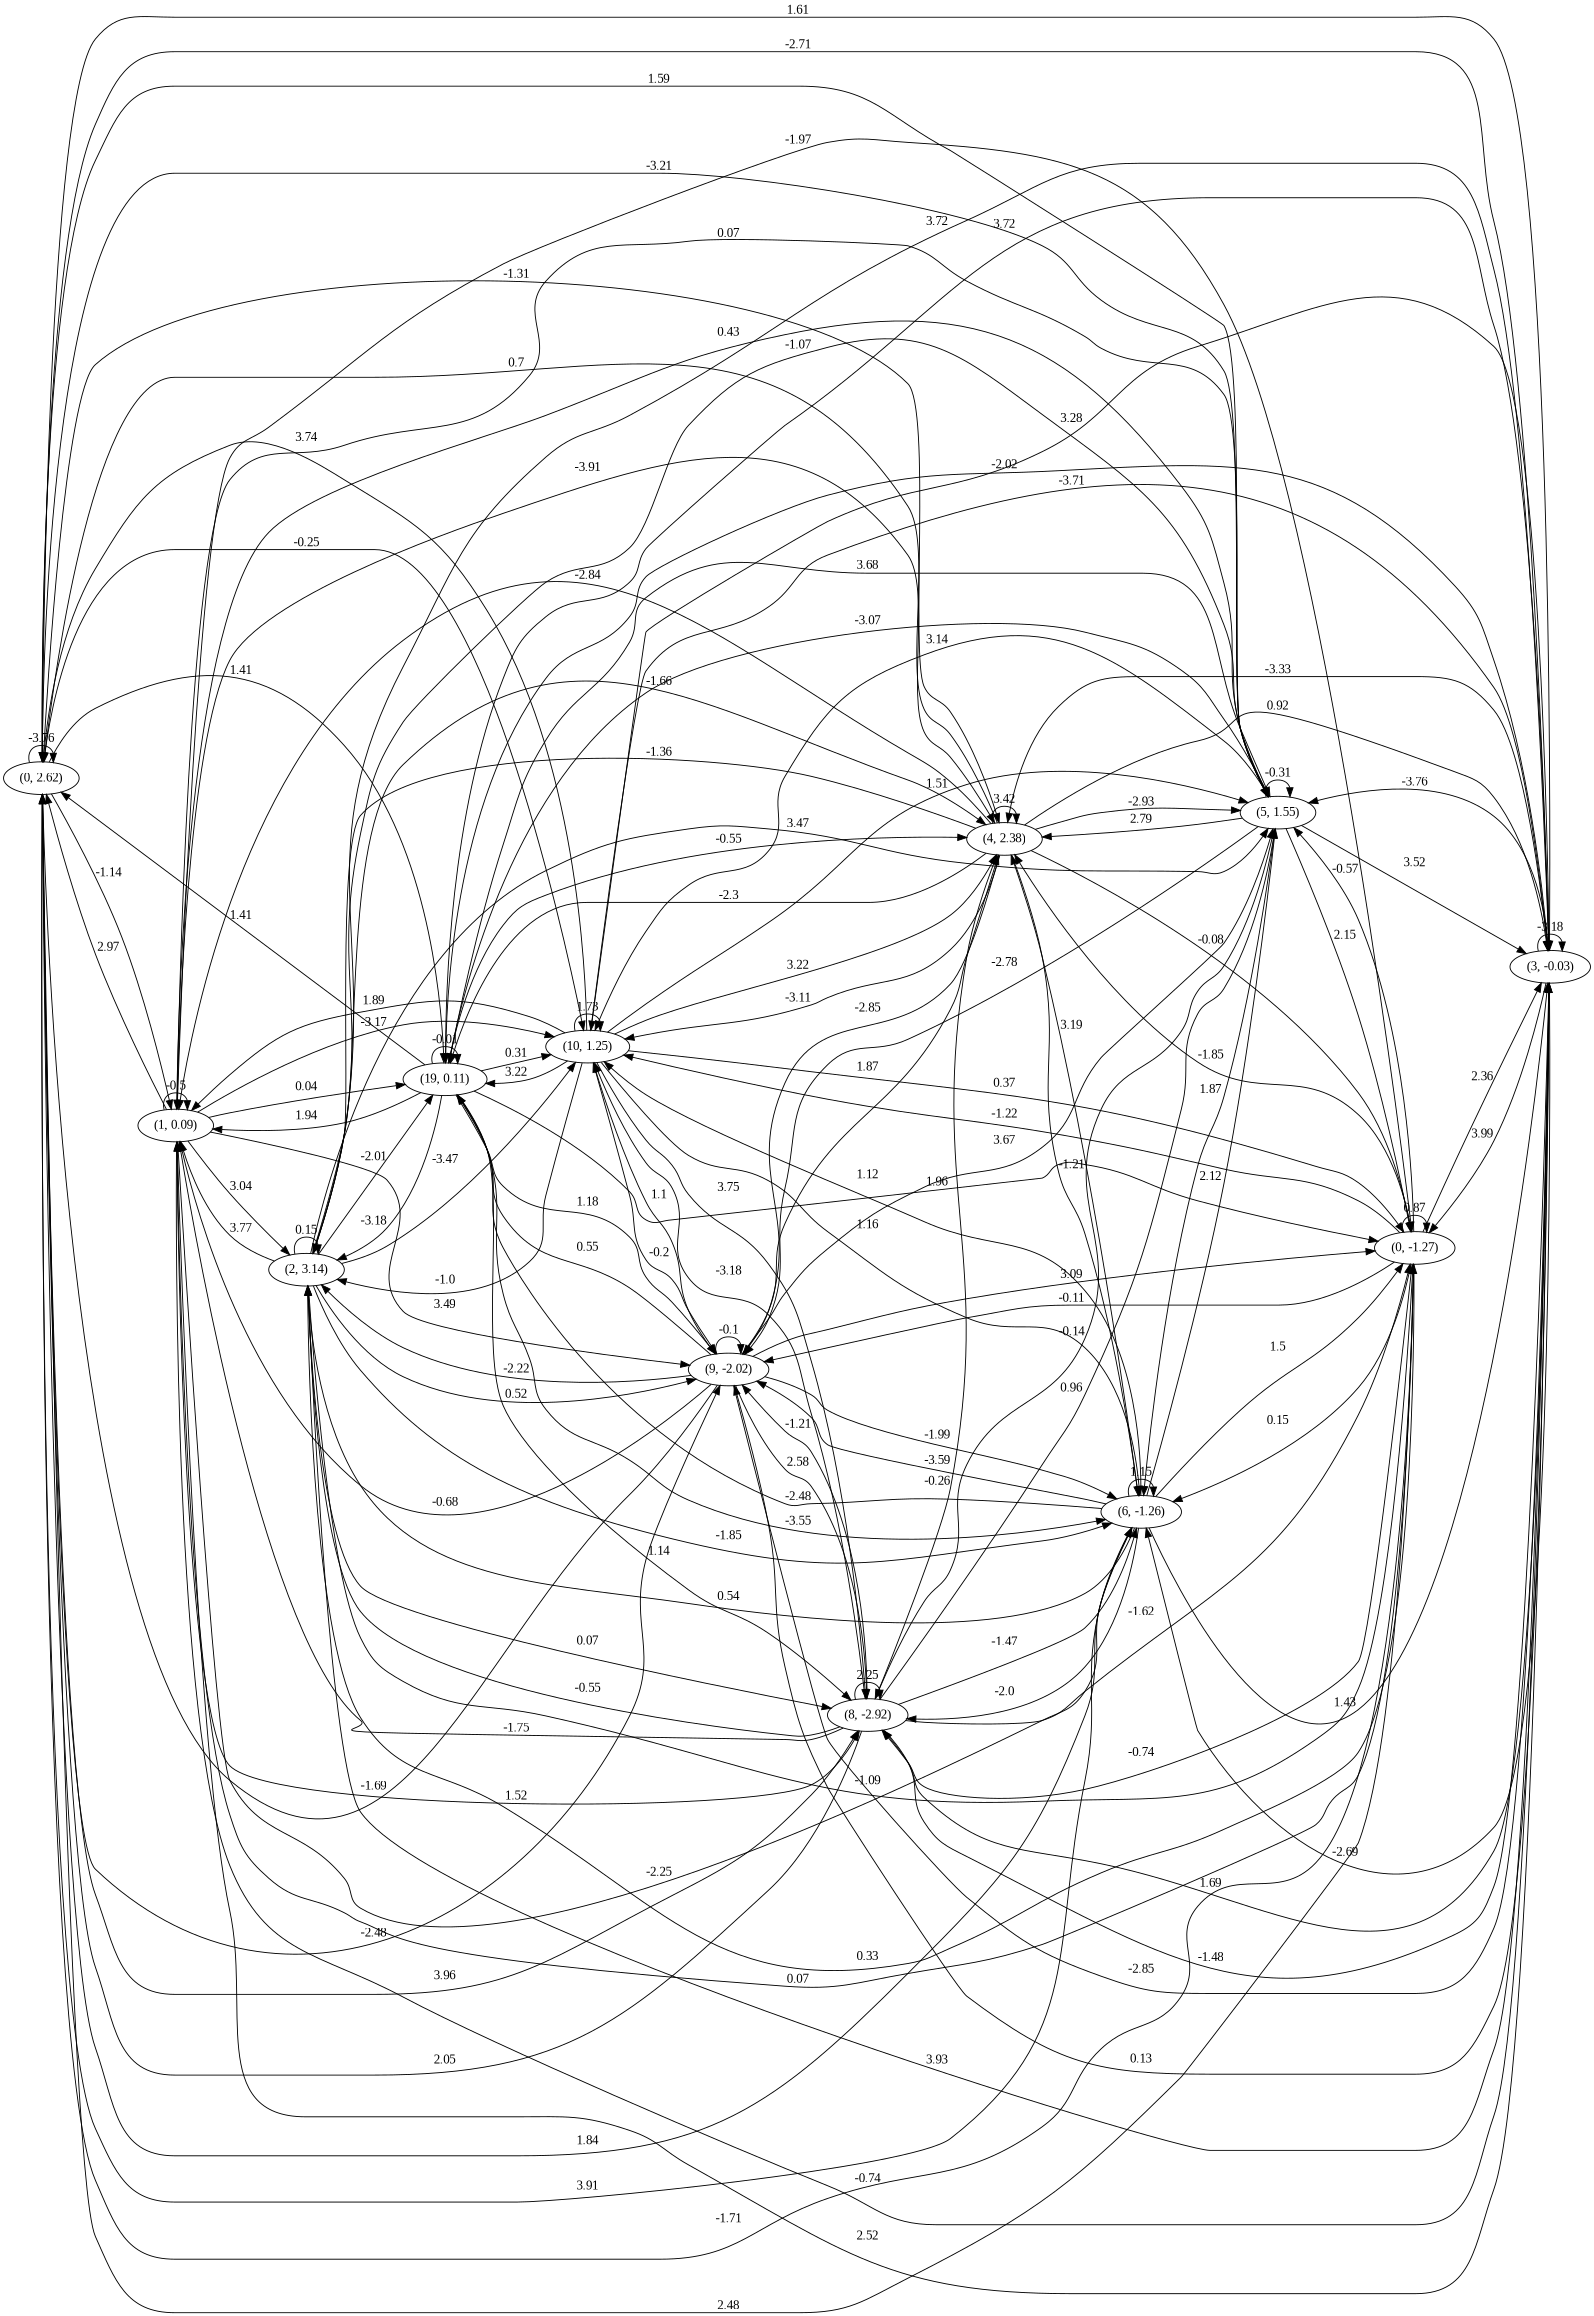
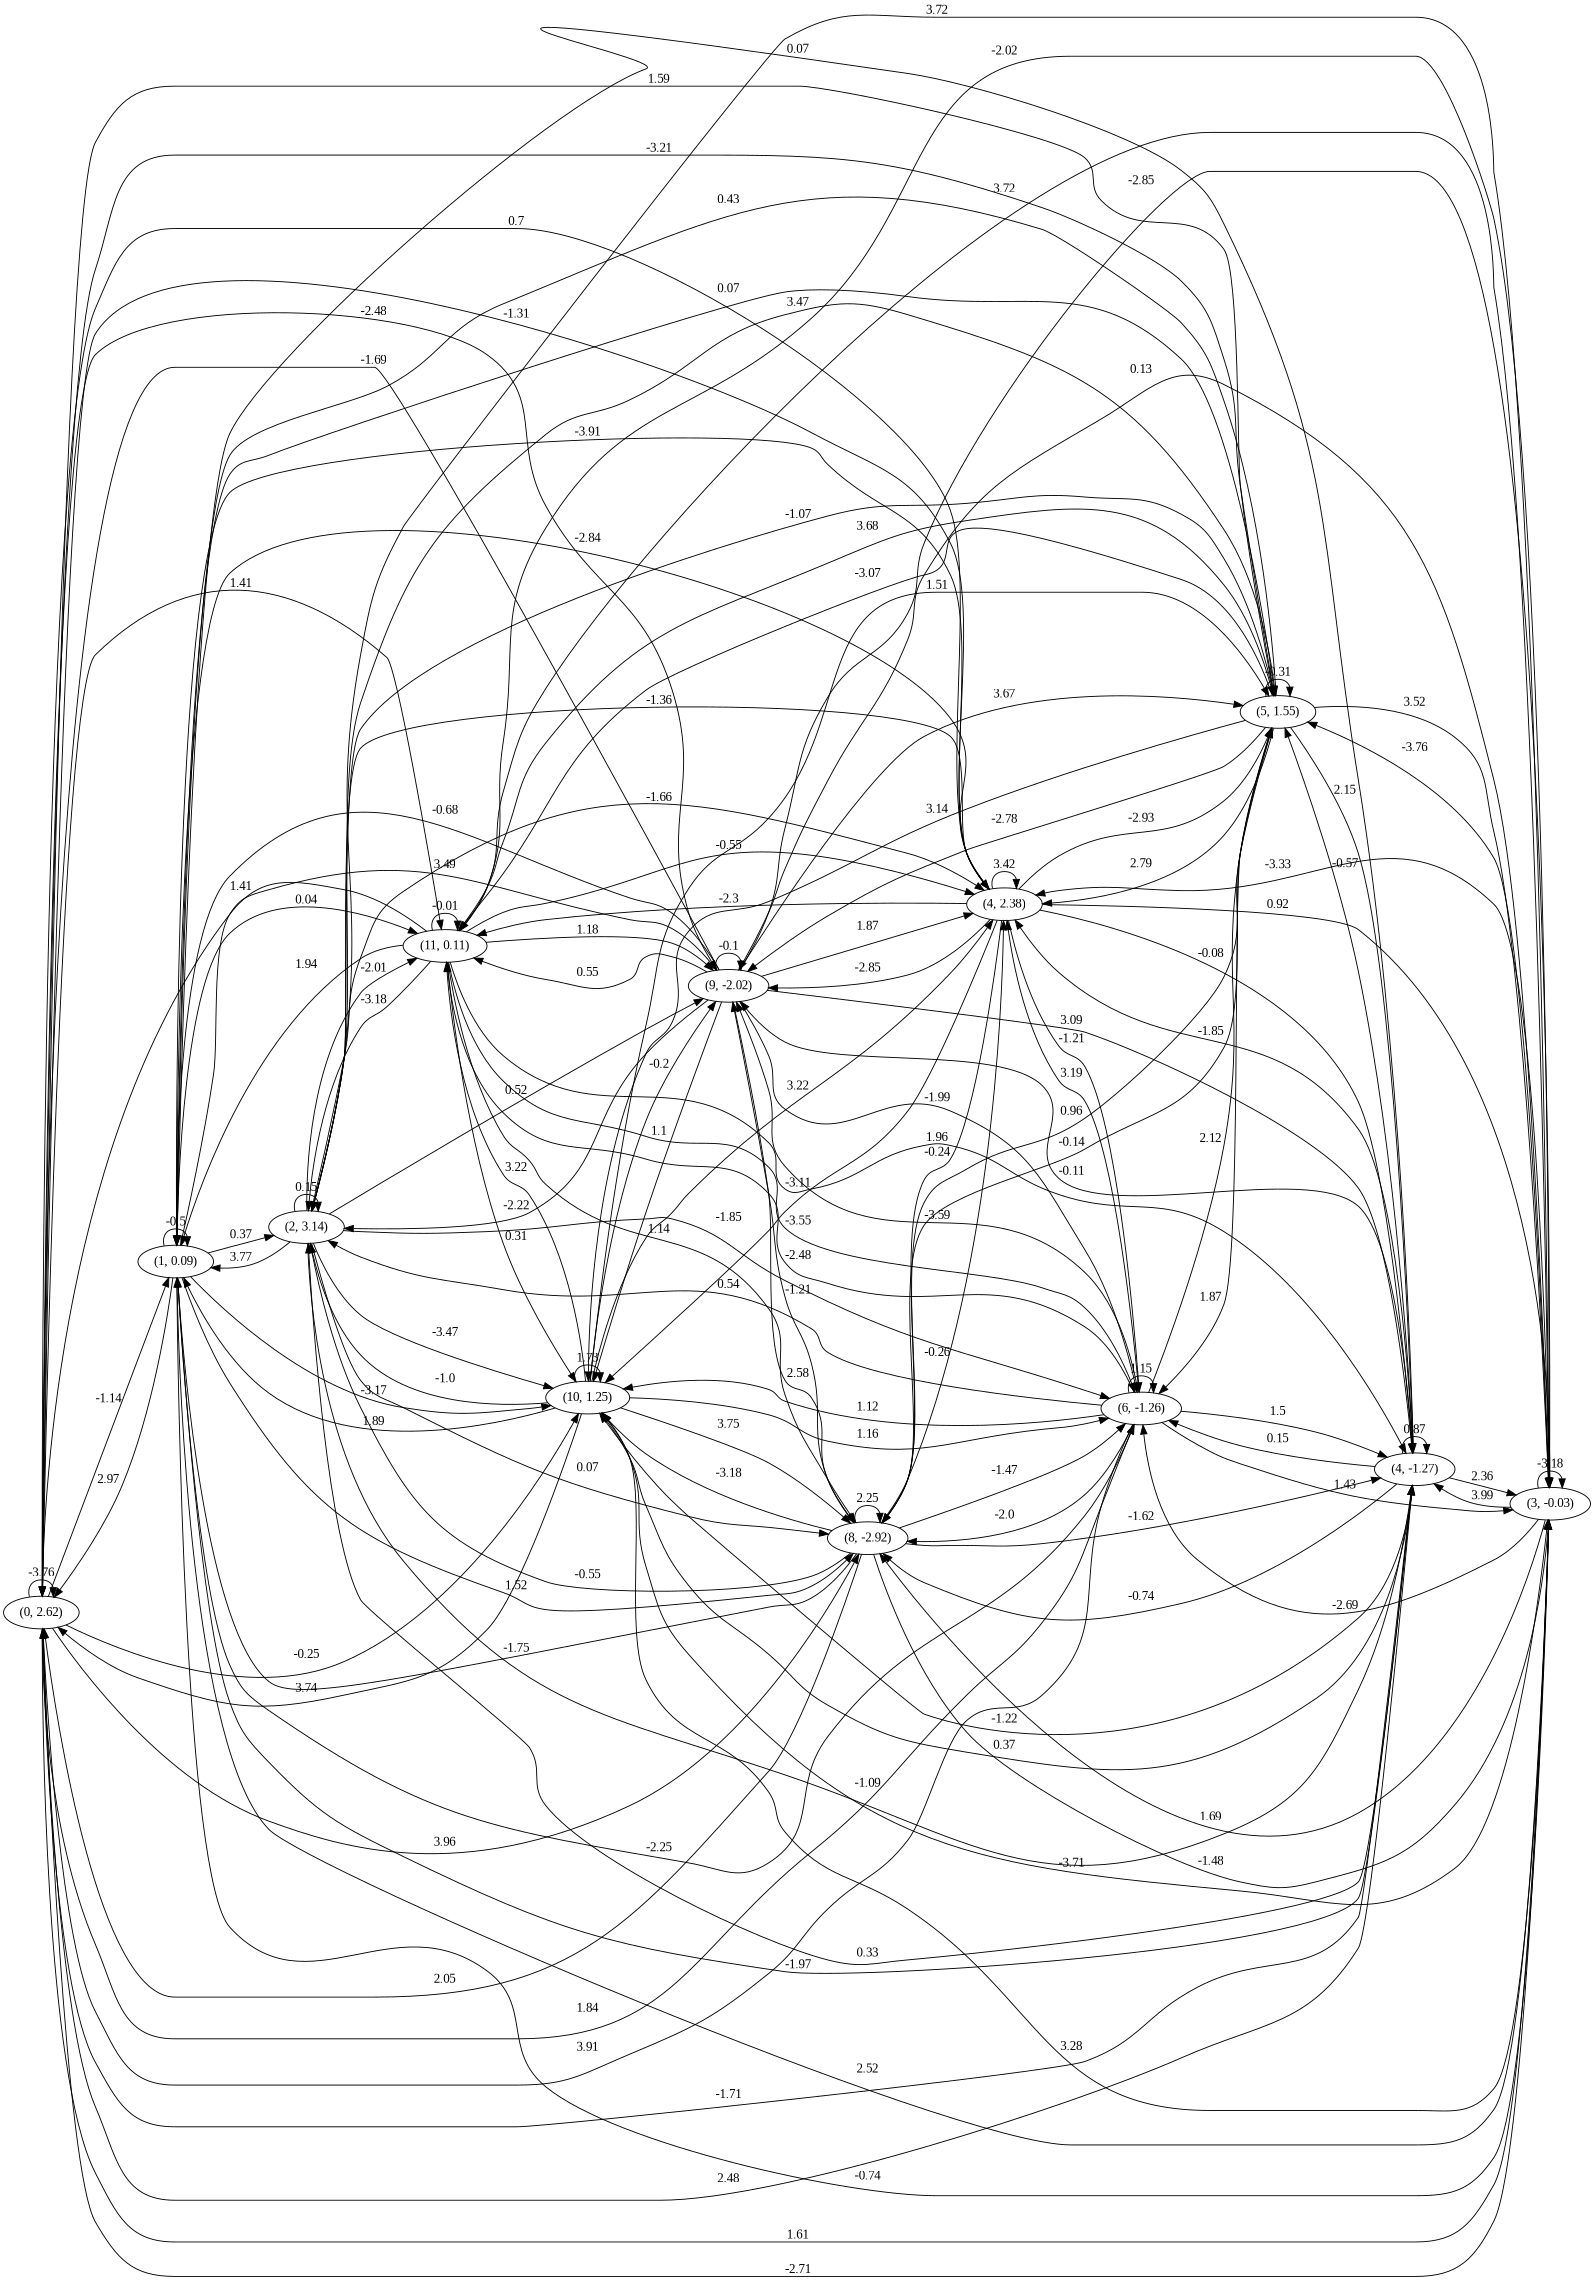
(445, 1079) -> (445, 946)
(241, 1187) -> (241, 1235)
none -> (915, 1211)
(1415, 1248) -> (1415, 1469)
(1197, 2147) -> none
